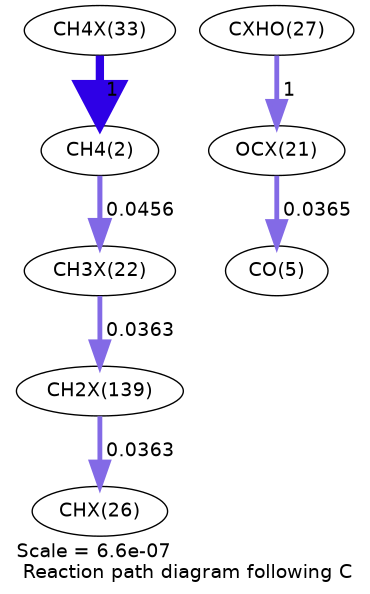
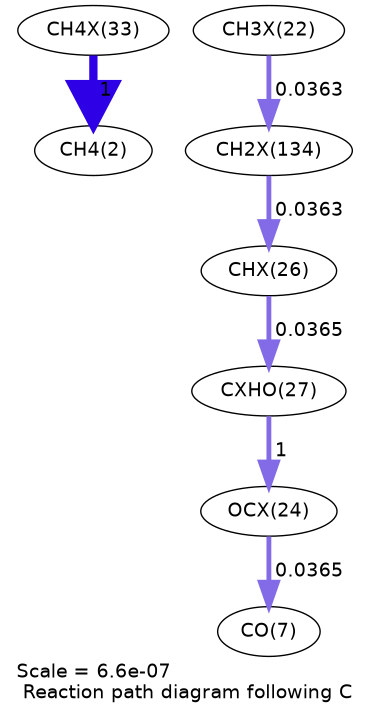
(277, 151) -> (269, 511)
(100, 198) -> none
(277, 271) -> (269, 632)
none -> (269, 319)
(100, 391) -> (269, 151)
